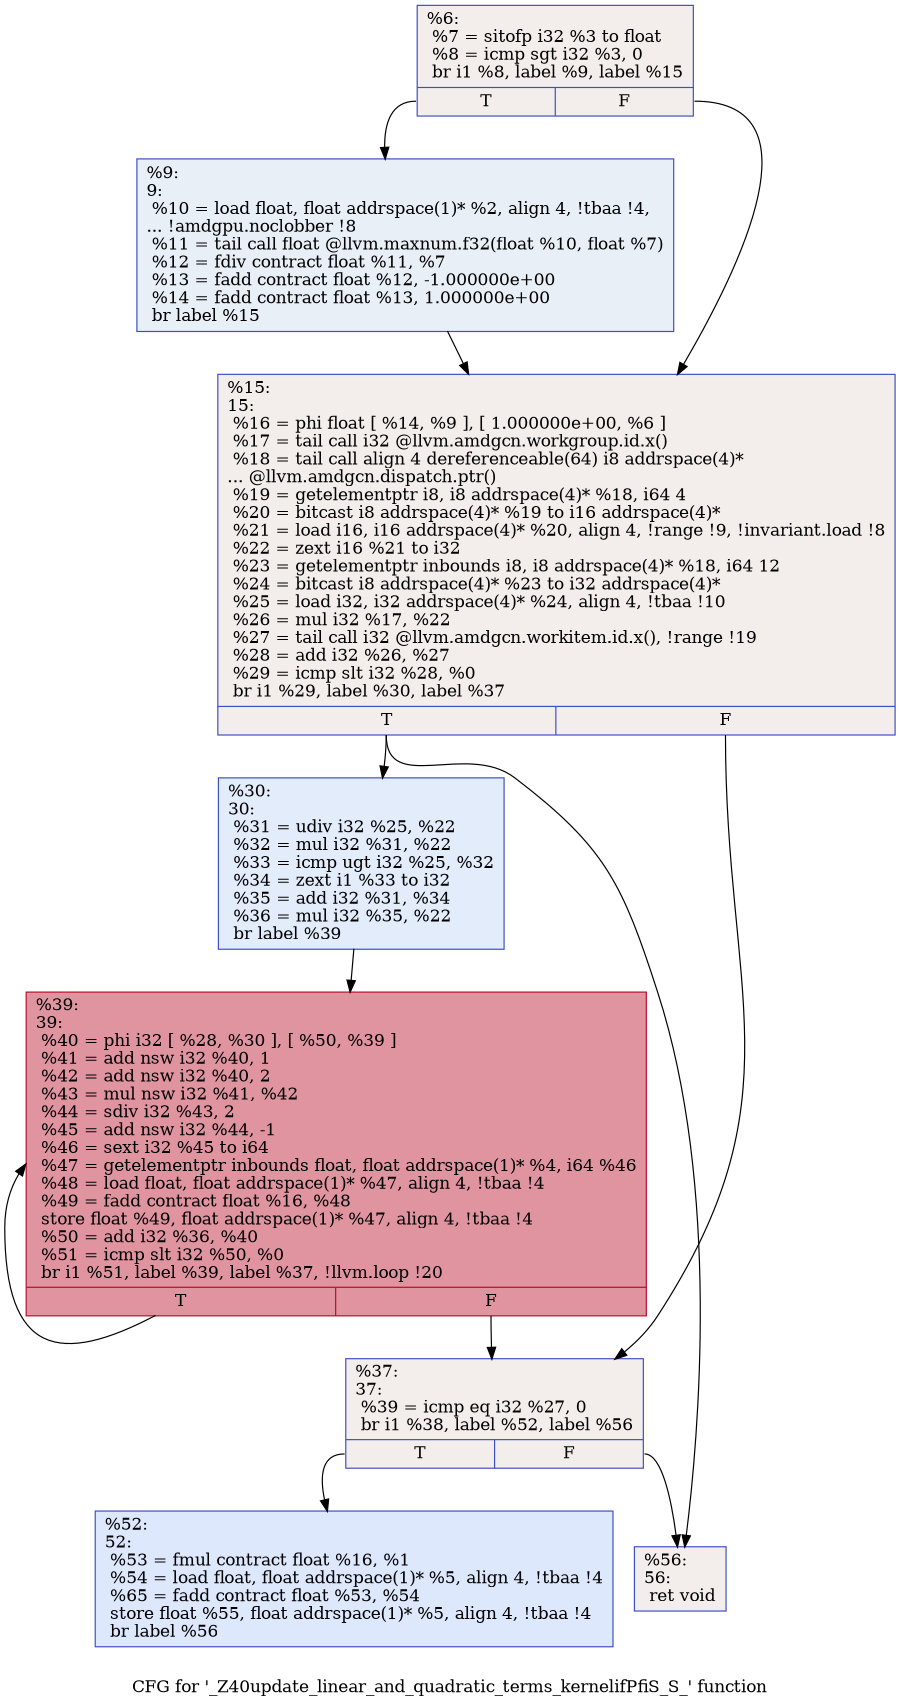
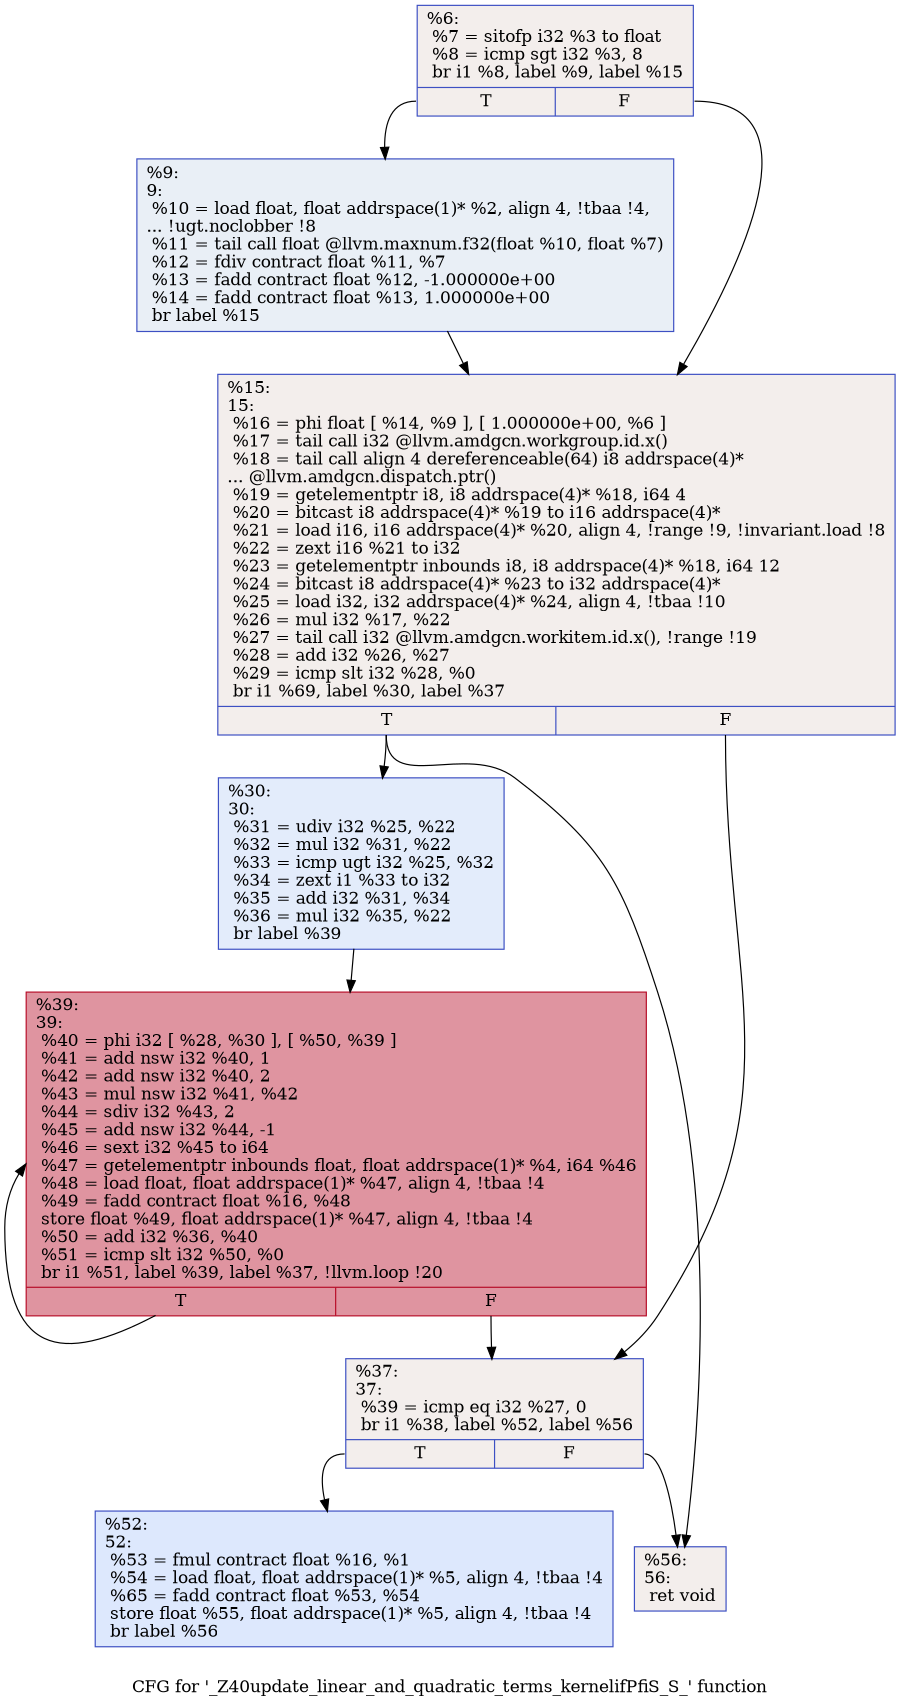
(535, 55) -> (535, 55)
(252, 227) -> (232, 227)
(367, 692) -> (367, 692)
